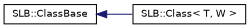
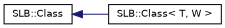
(50, 14) -> (38, 14)
